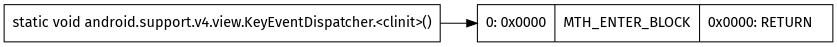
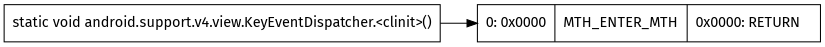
(627, 23) -> (621, 23)
